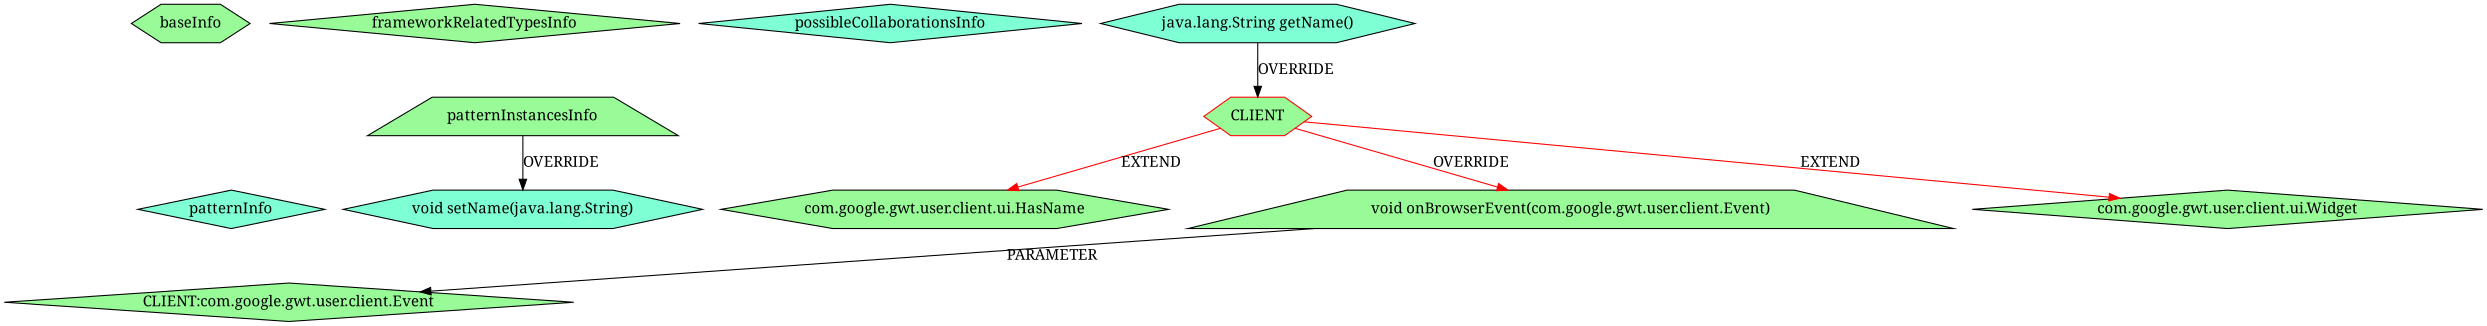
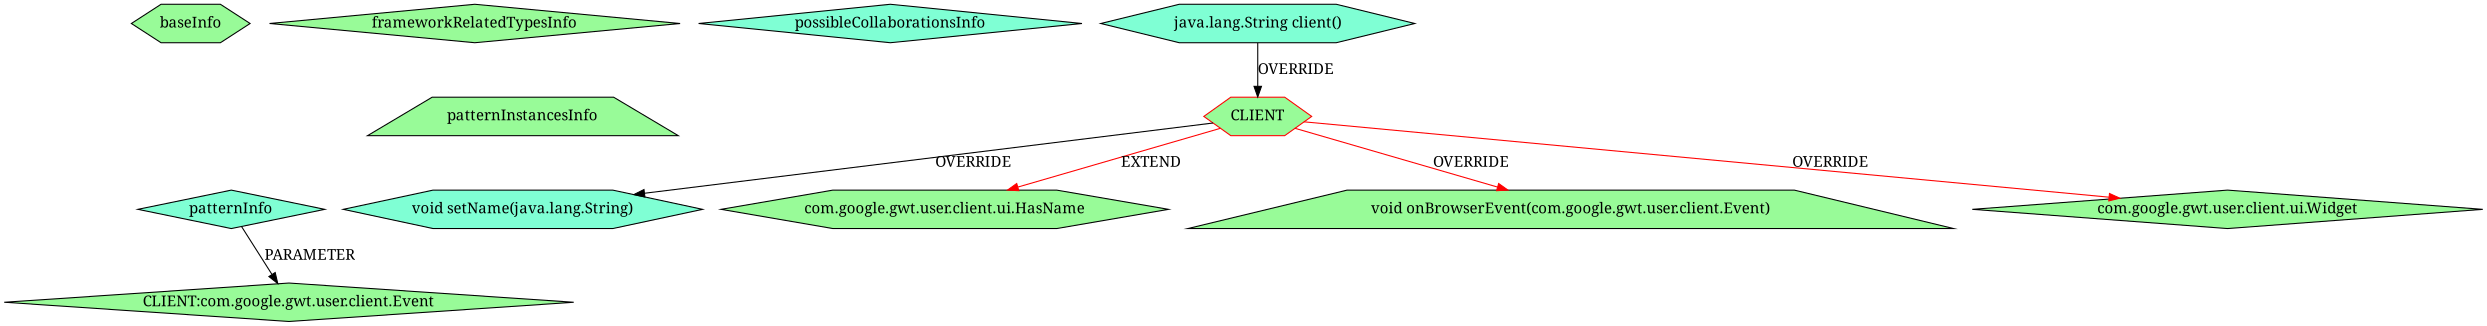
(1258, 23) -> (1258, 23)
(523, 158) -> (929, 158)
(1831, 163) -> (1831, 163)
(873, 260) -> (257, 251)
